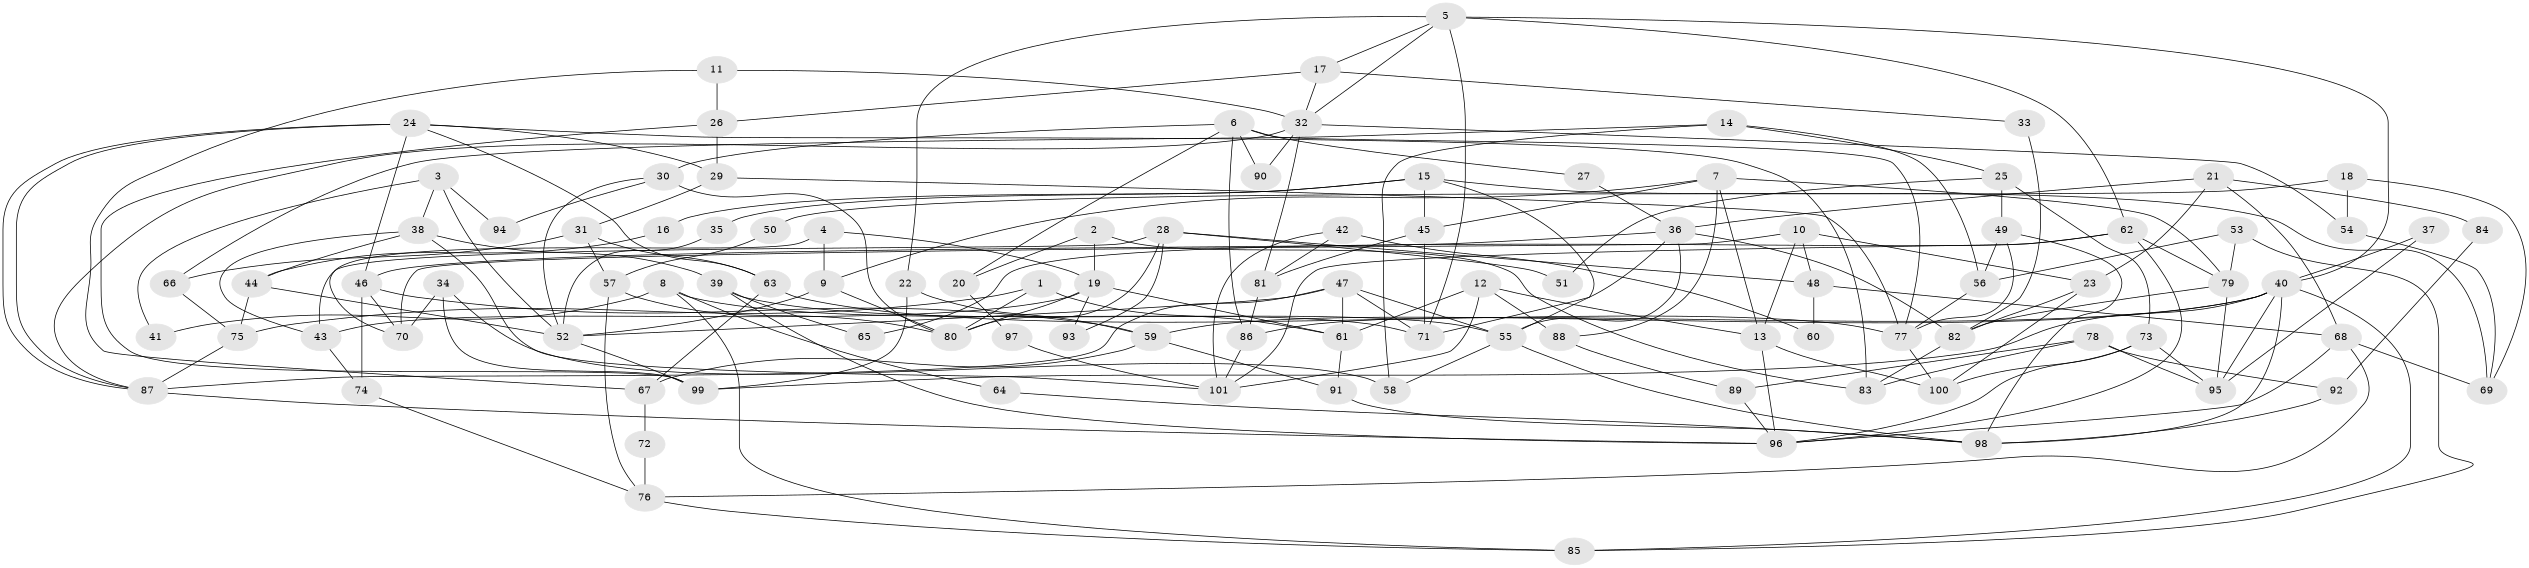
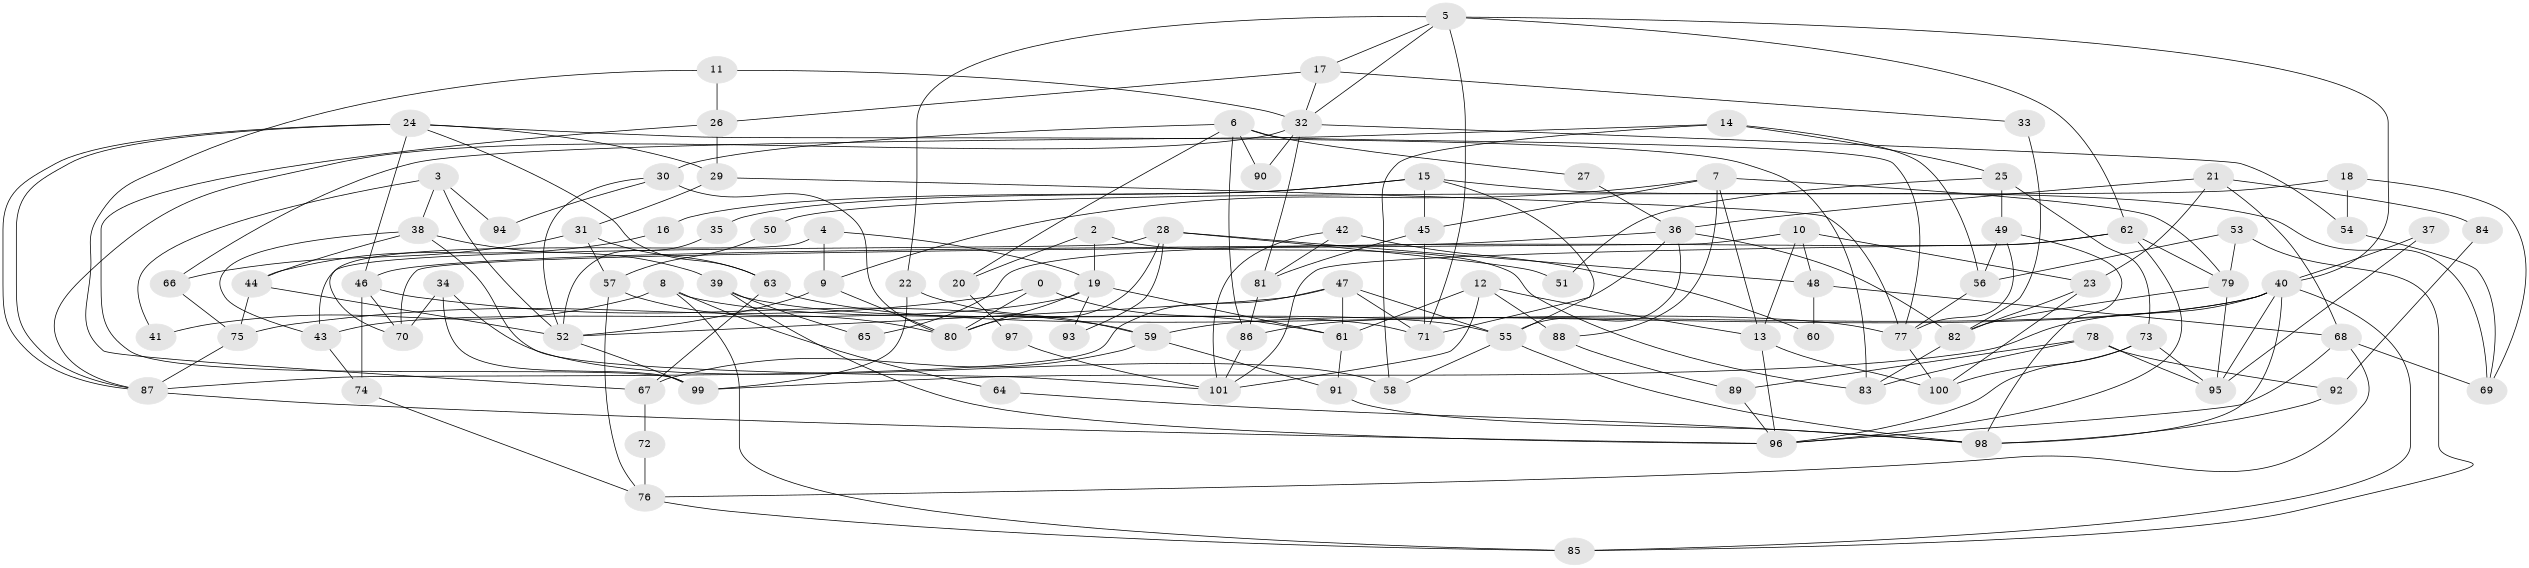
(1041, 284) -> (1041, 284)
